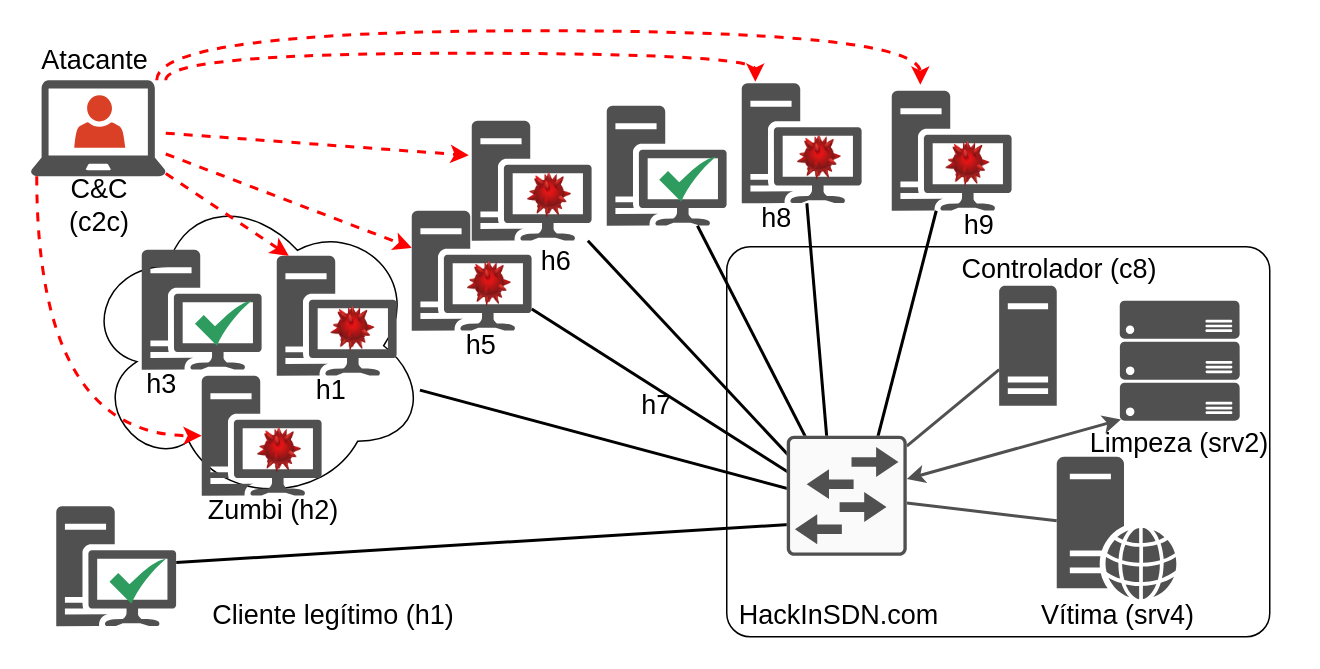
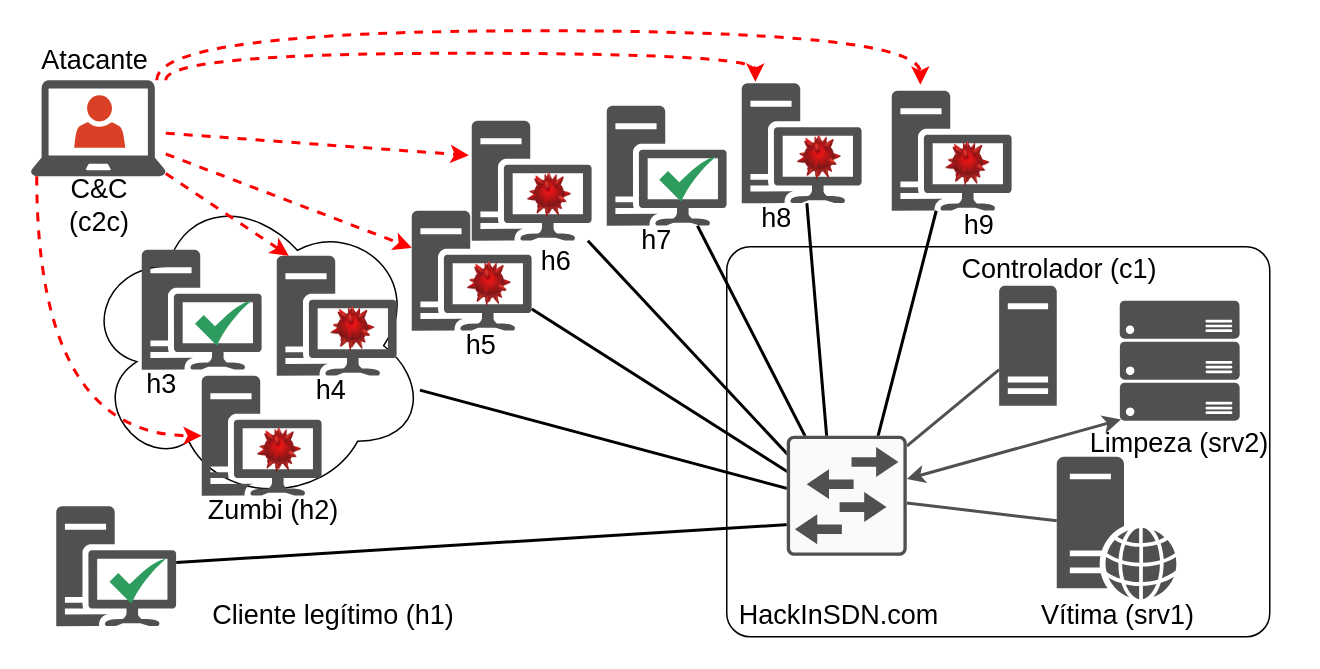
(1060, 269) -> (1060, 269)
(332, 391) -> (332, 391)
(657, 406) -> (657, 241)
(1118, 616) -> (1118, 616)
